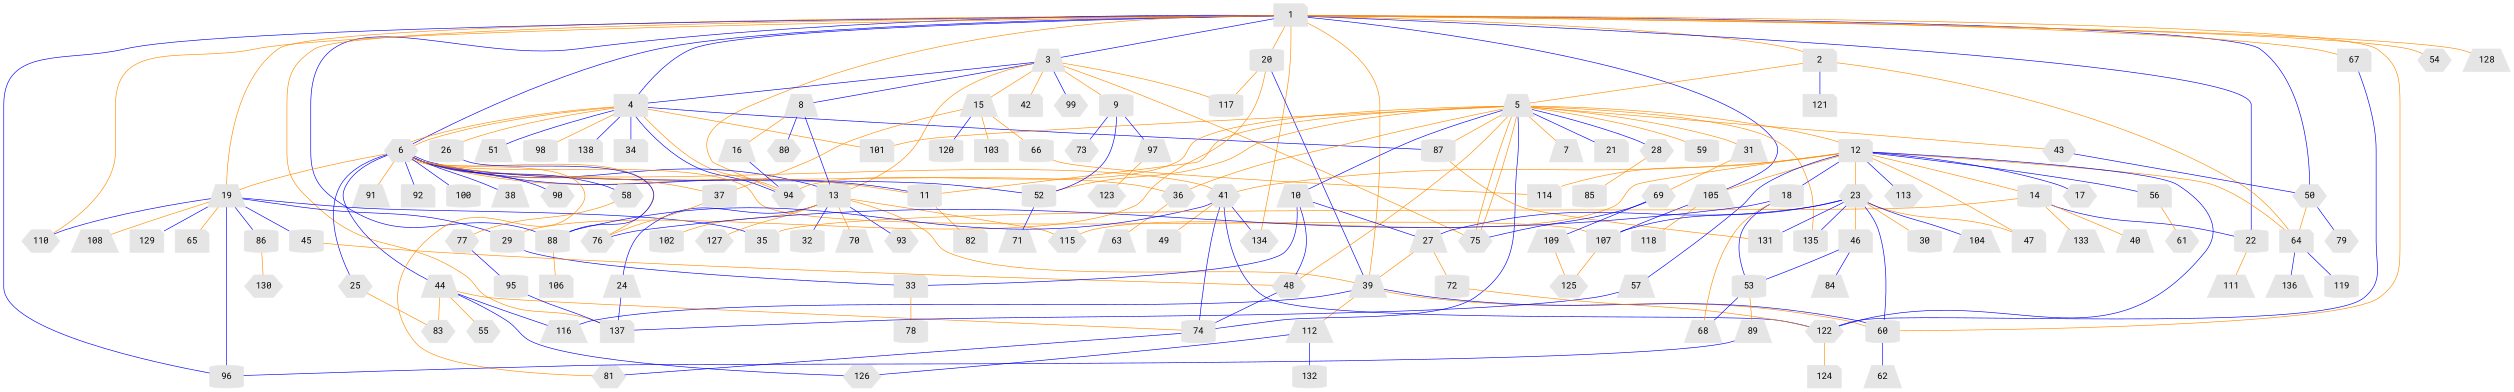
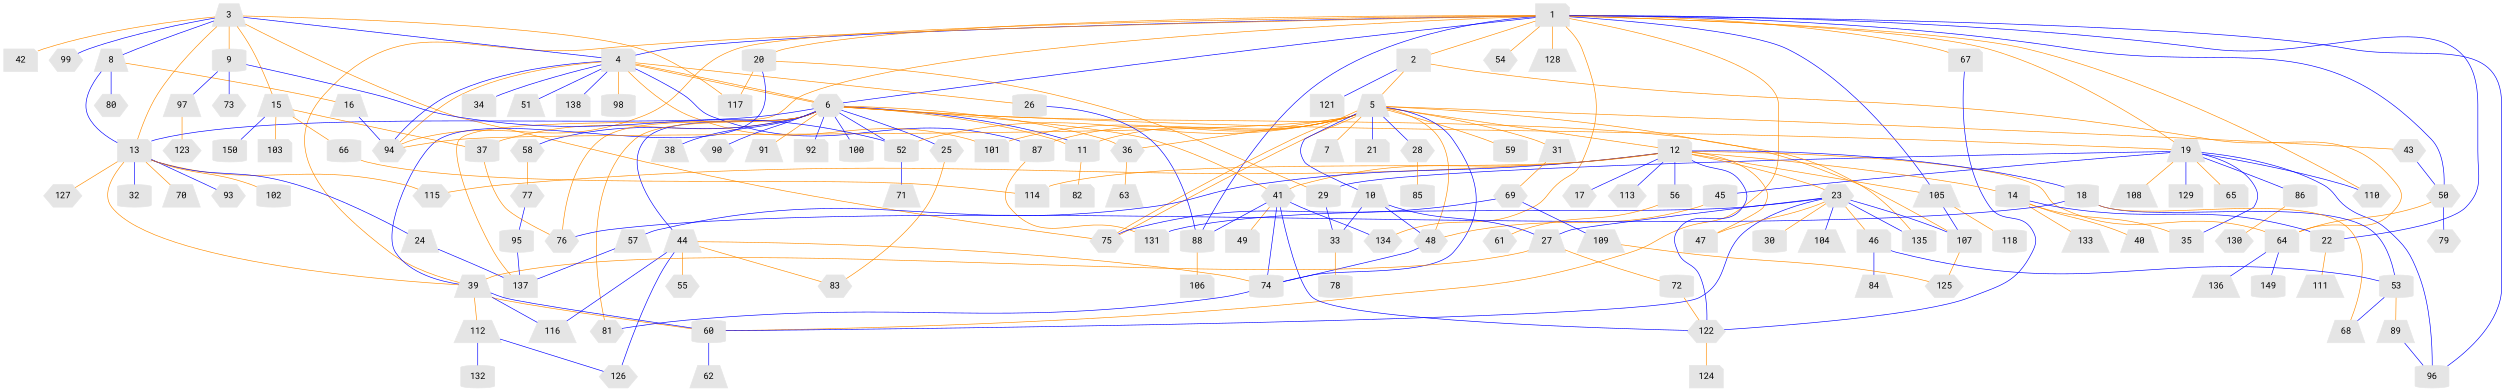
(1167, 38) -> none
(946, 151) -> (230, 151)
(2342, 286) -> (2268, 286)
